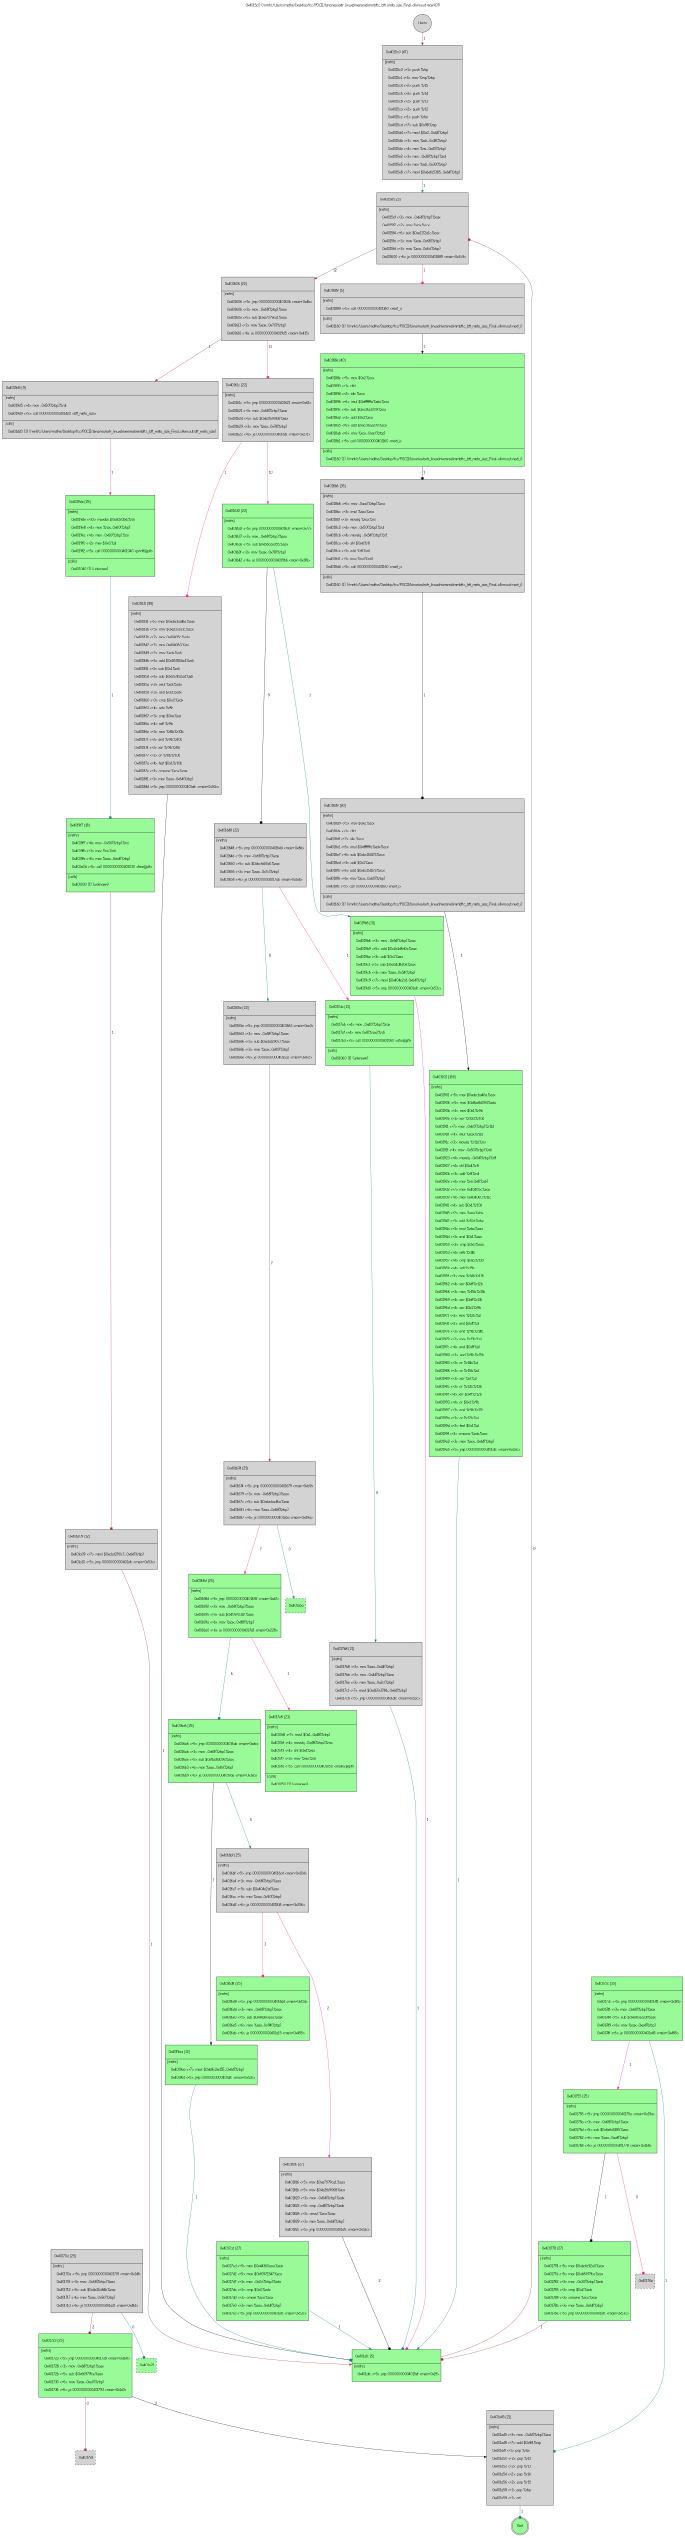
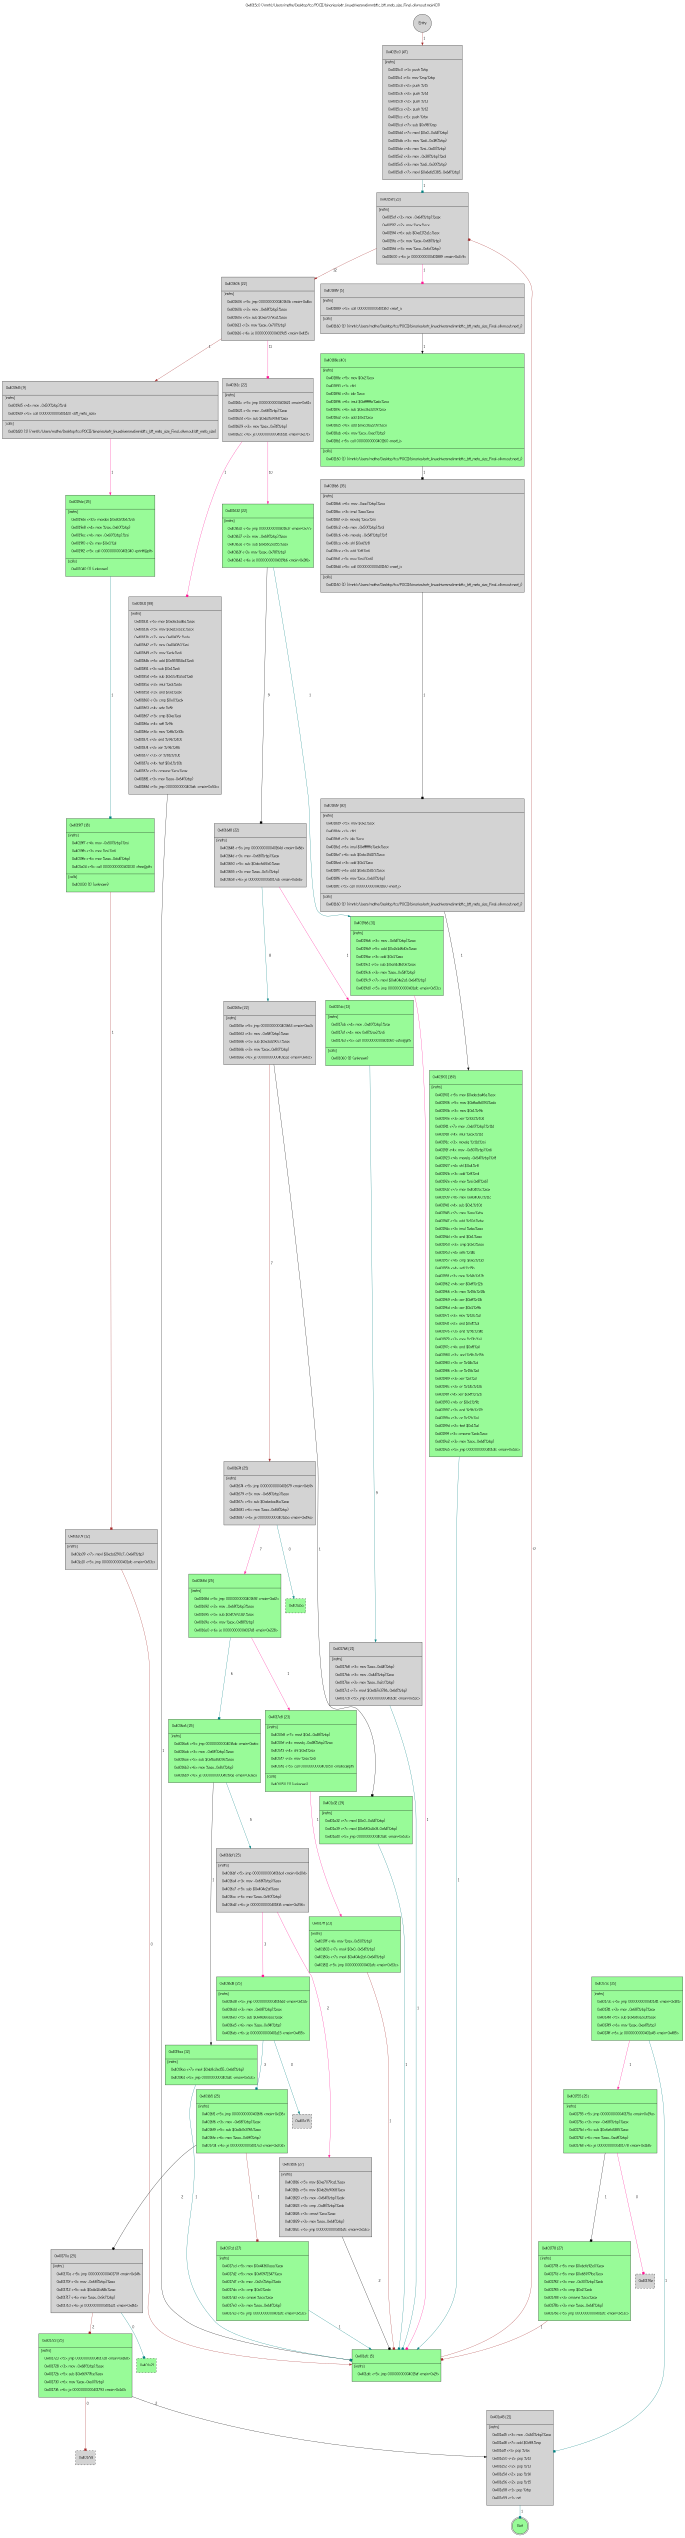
(422, 23) -> (422, 23)
(422, 185) -> (422, 185)
none -> (366, 1820)
(151, 1945) -> (151, 1945)
none -> (355, 1945)
none -> (242, 2121)
none -> (302, 2121)
